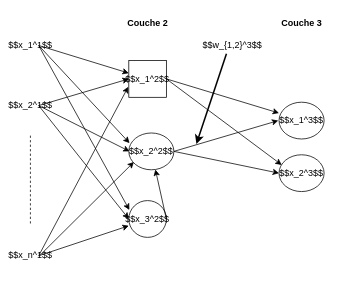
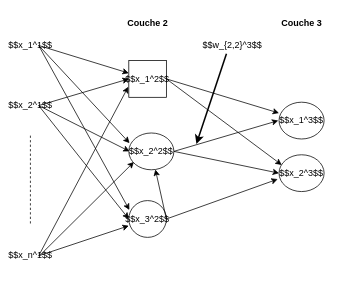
(232, 45) -> (232, 45)
none -> (219, 200)
